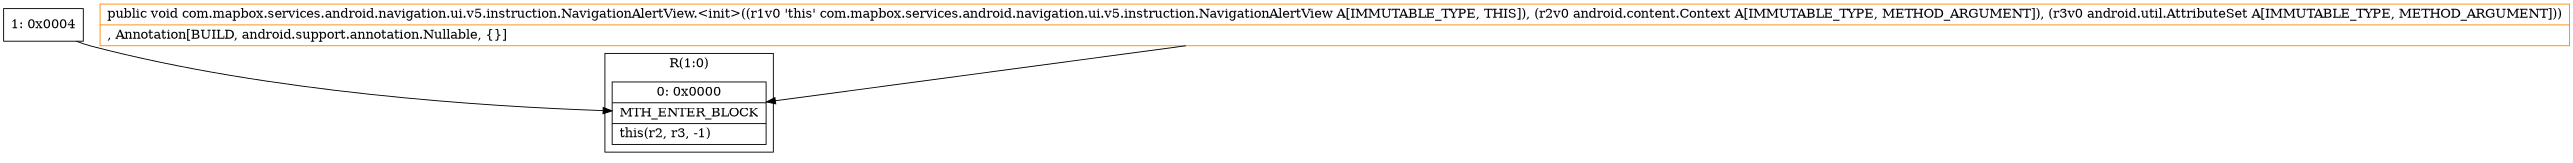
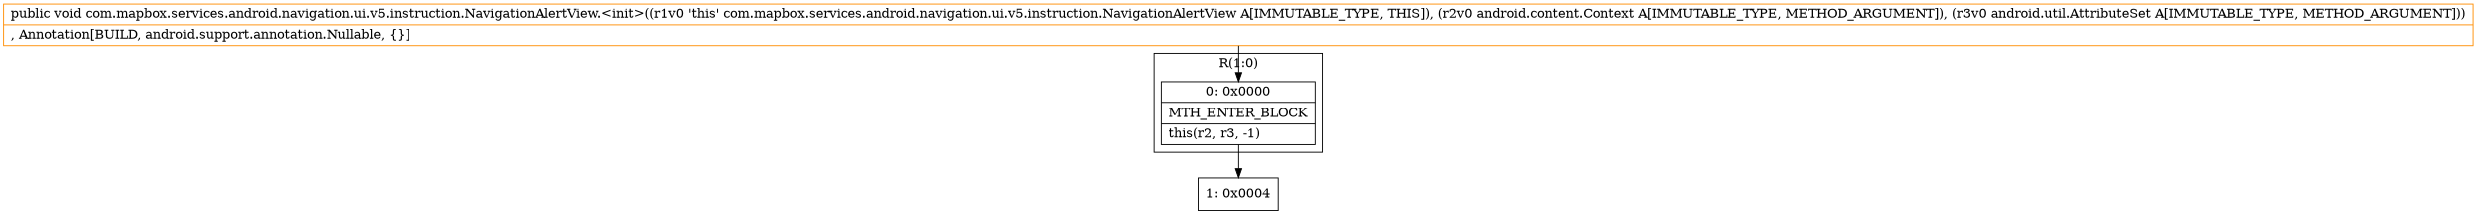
(338, 90) -> (1238, 158)
